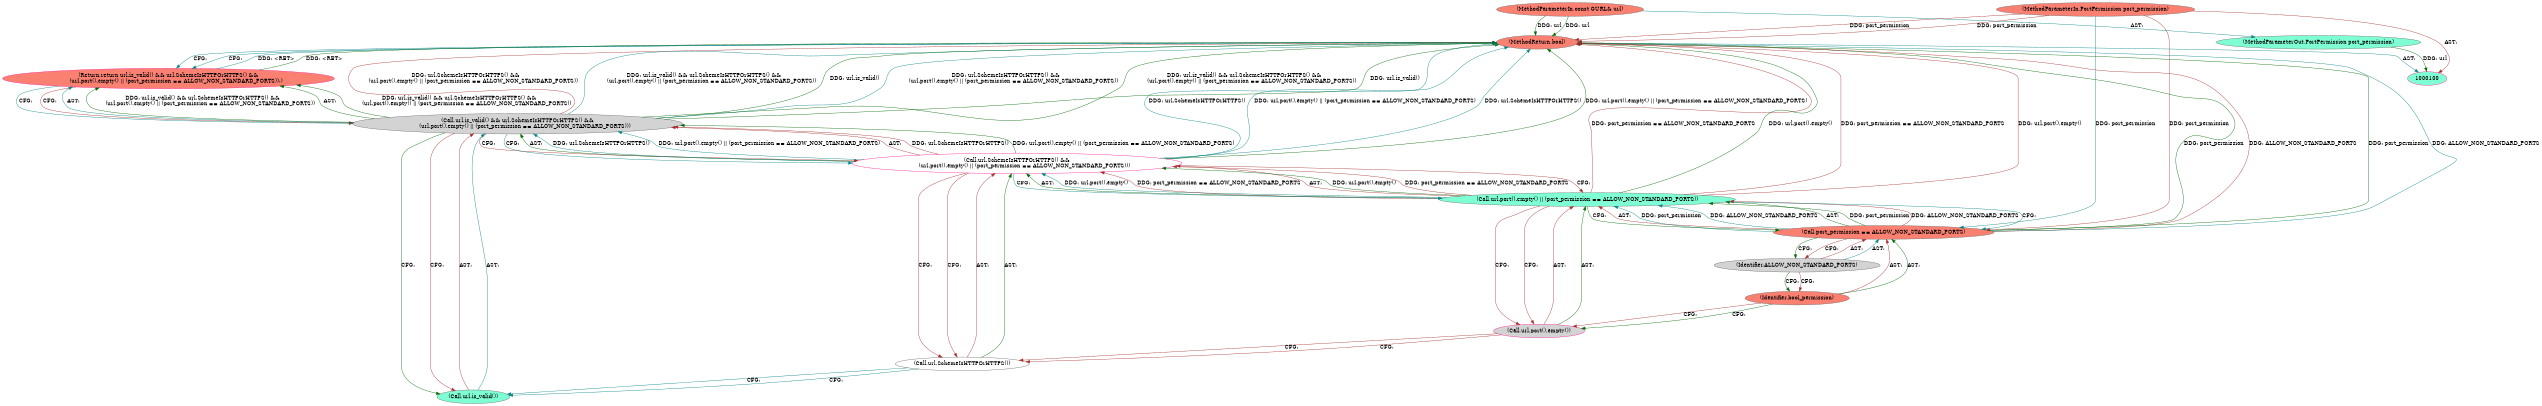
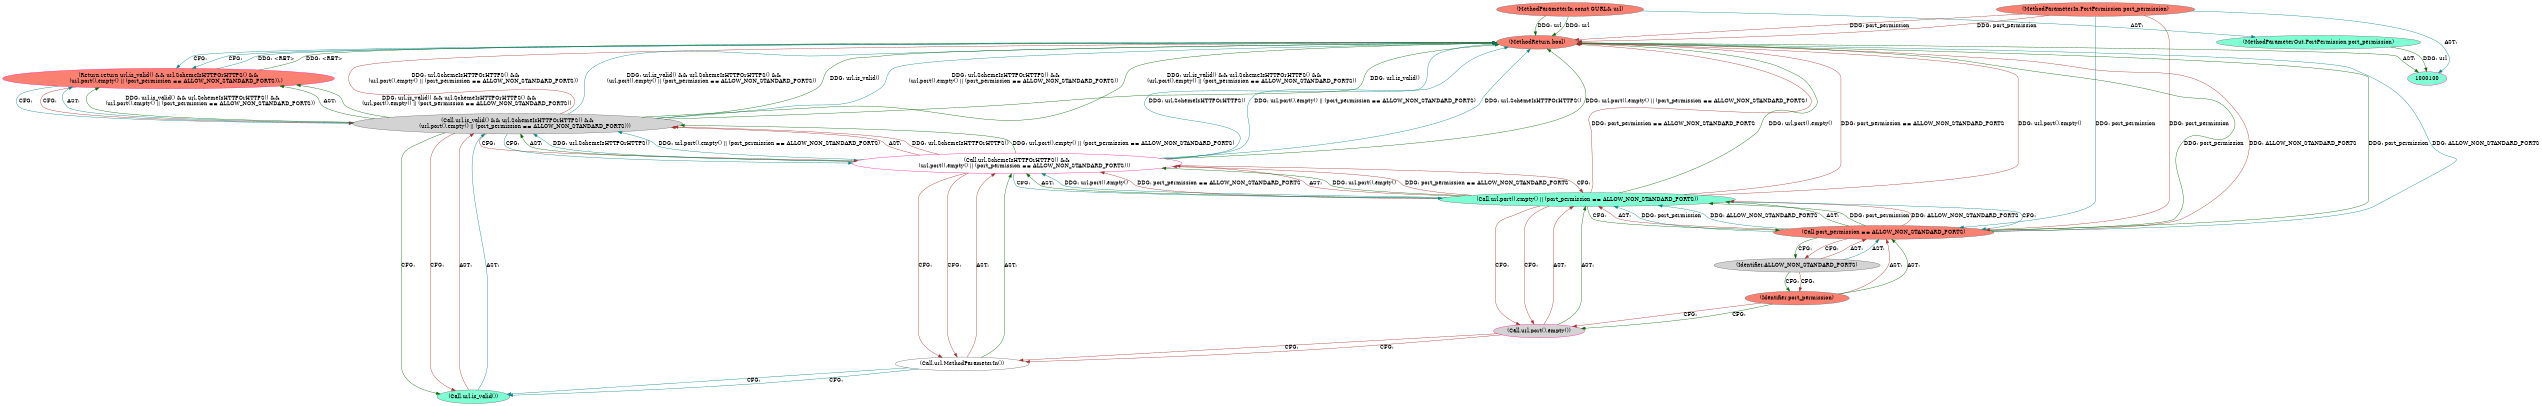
(2334, 19) -> (2334, 19)
(1999, 47) -> (1999, 47)
(1797, 298) -> (1797, 298)
(962, 364) -> (962, 364)
